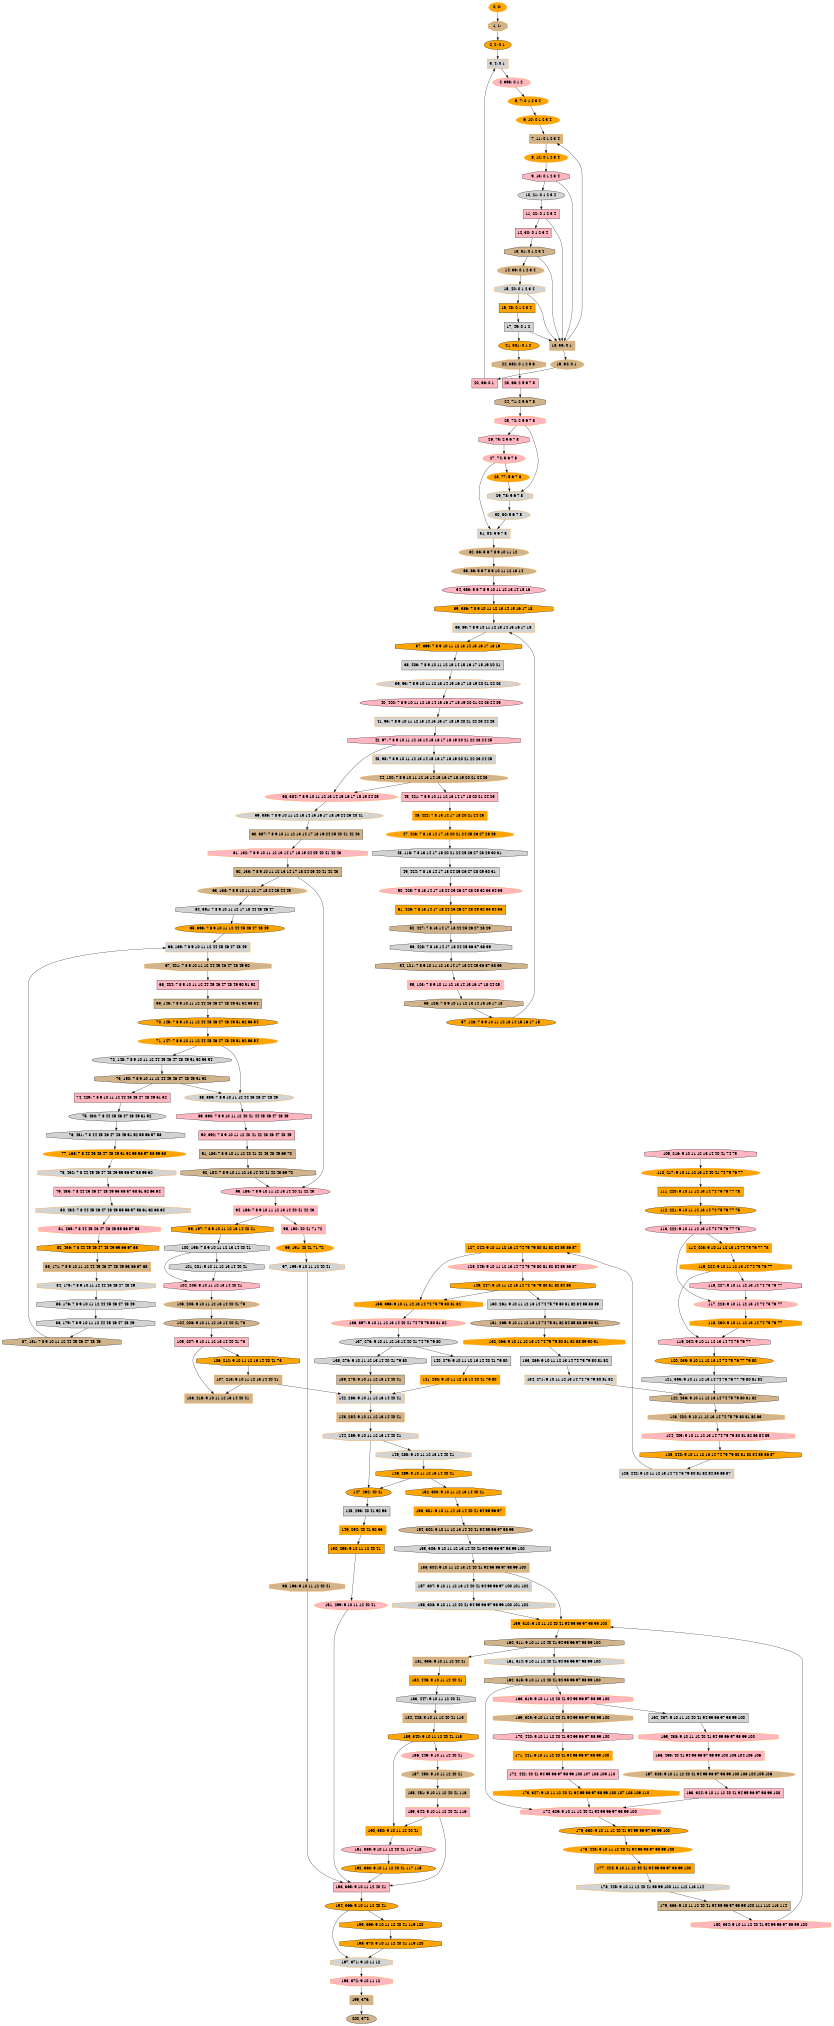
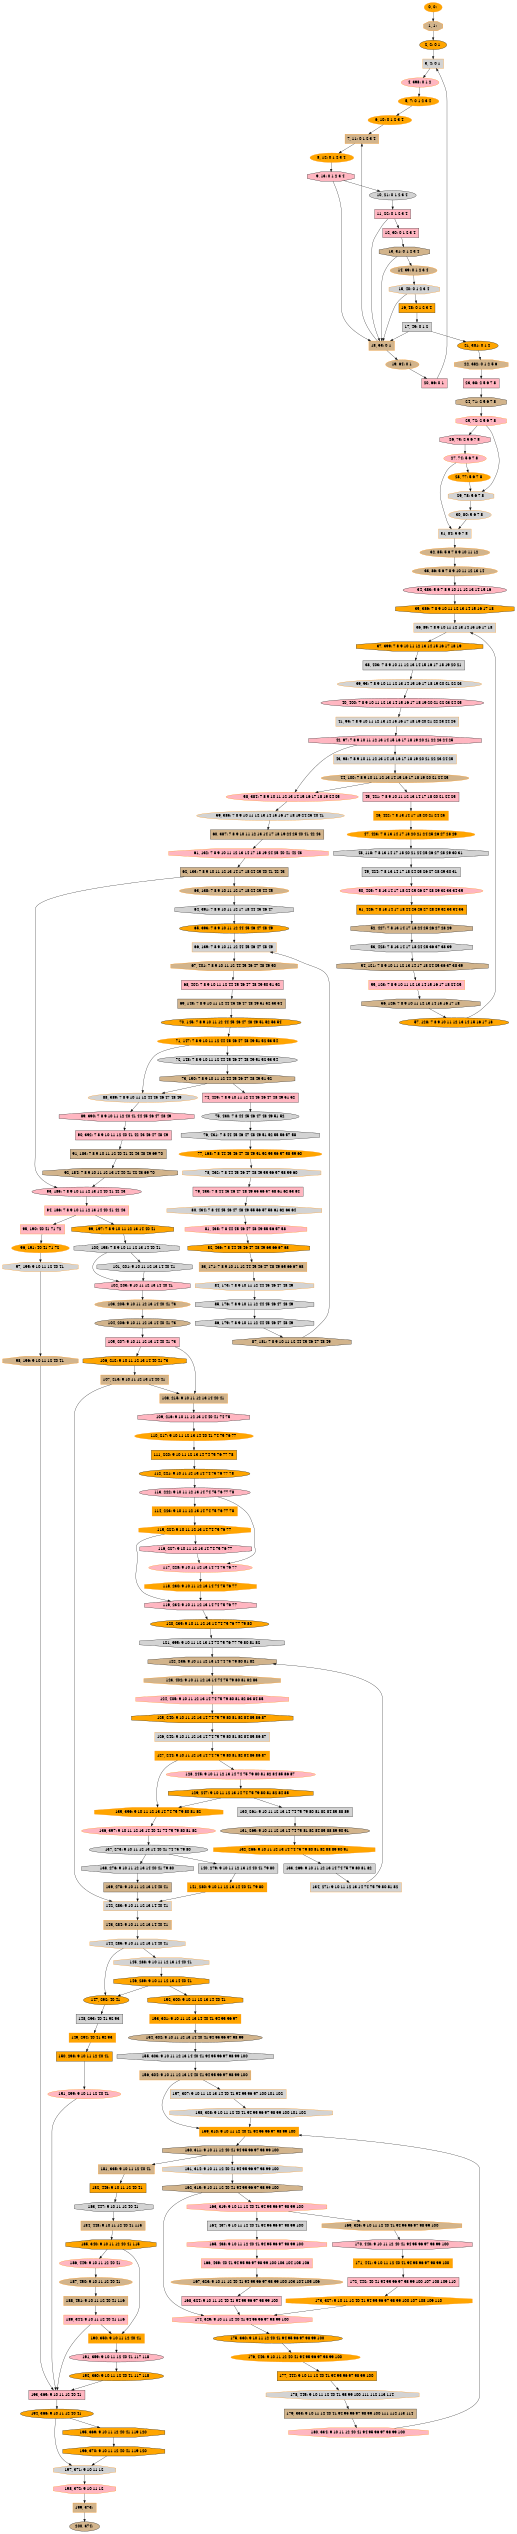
none -> (194, 1407)
